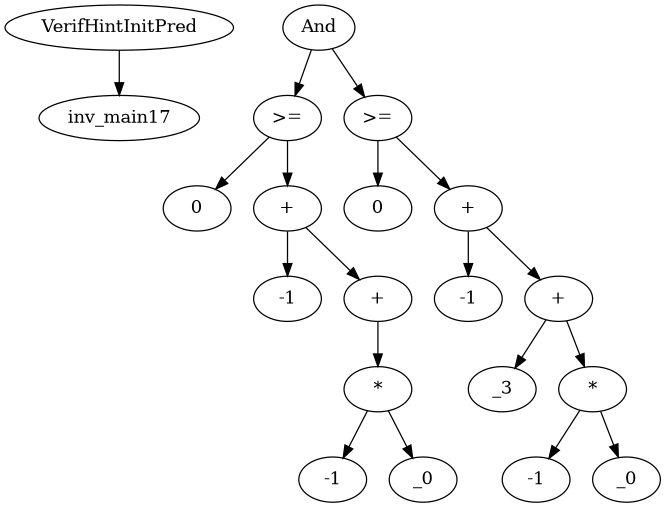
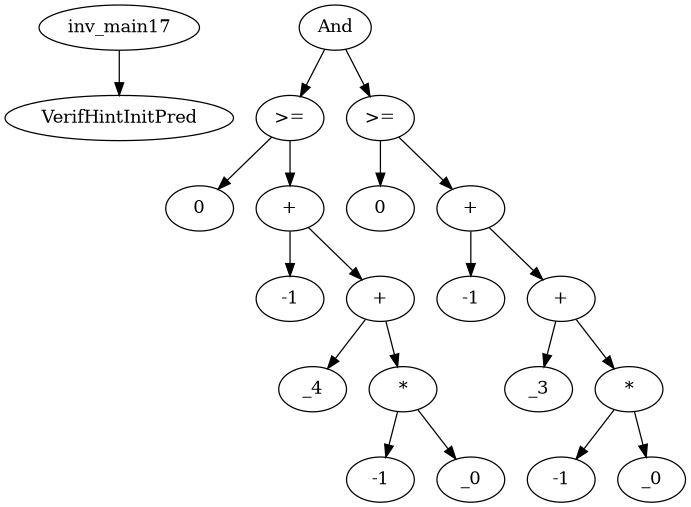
(119, 67) -> (119, 67)
none -> (313, 389)
